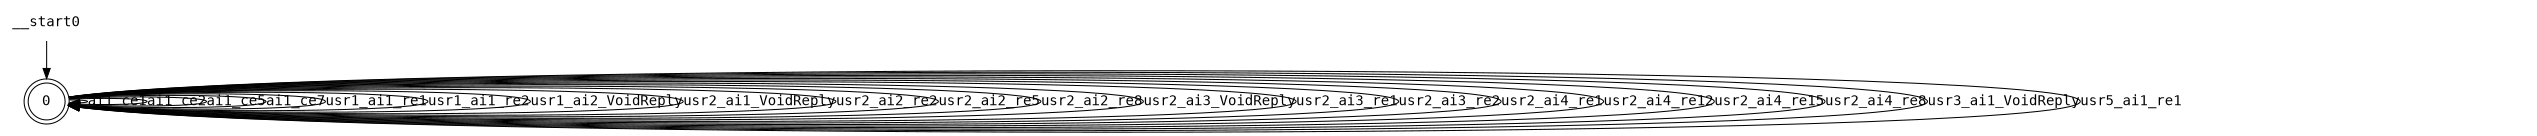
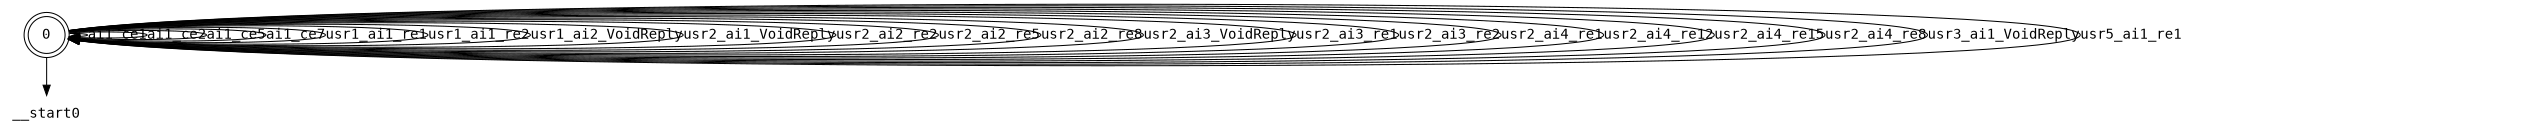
(47, 55) -> (47, 71)
